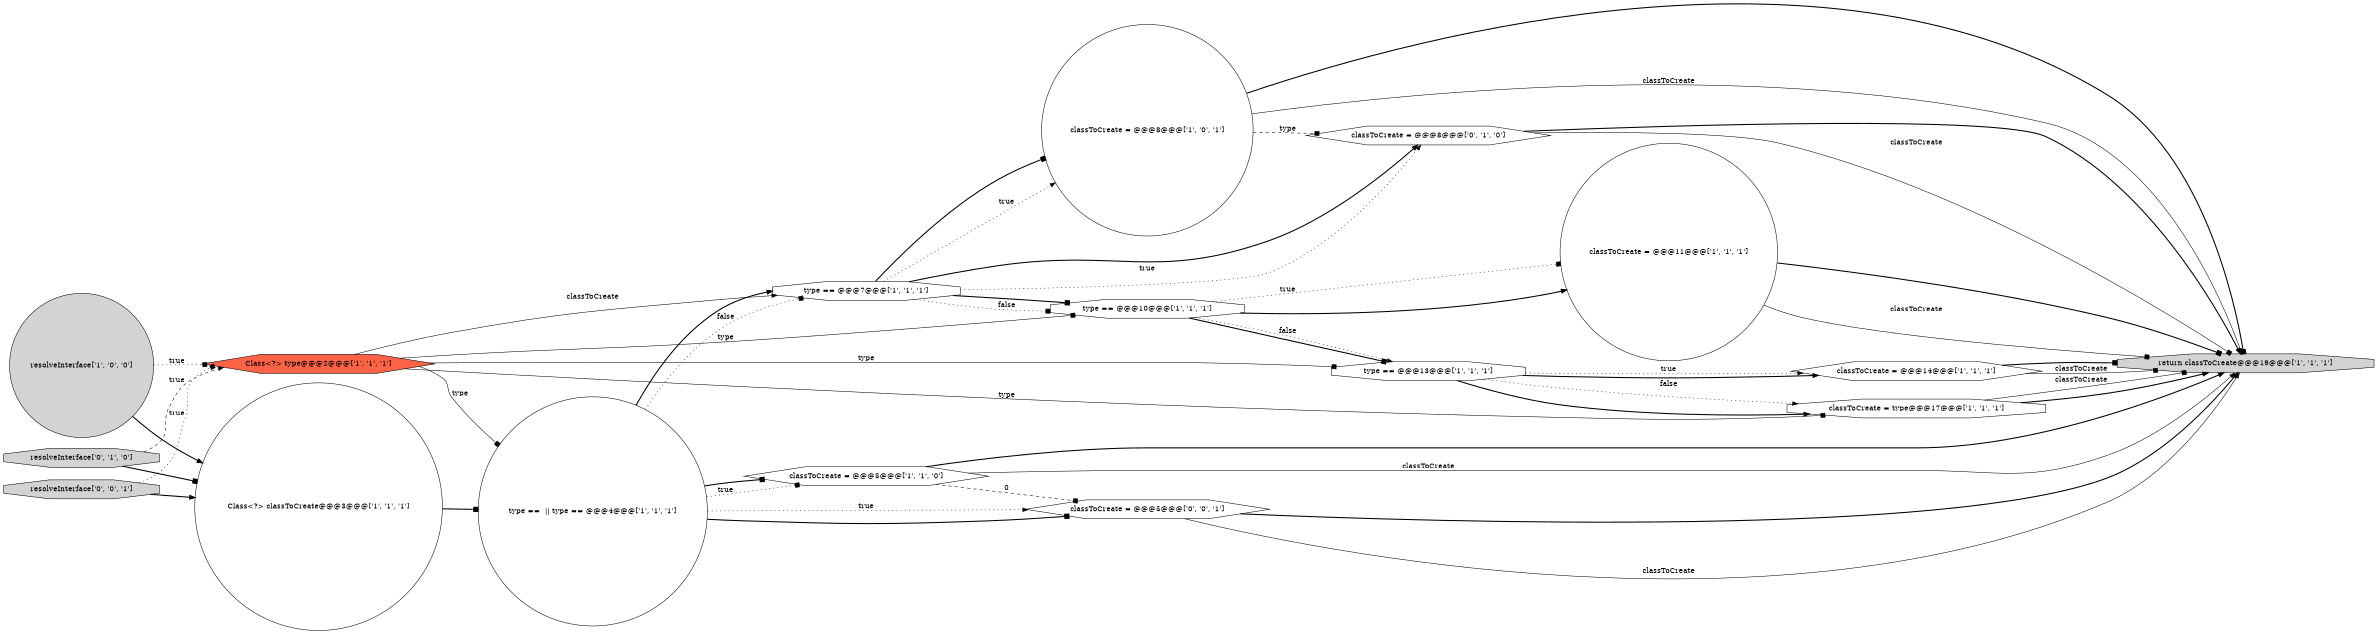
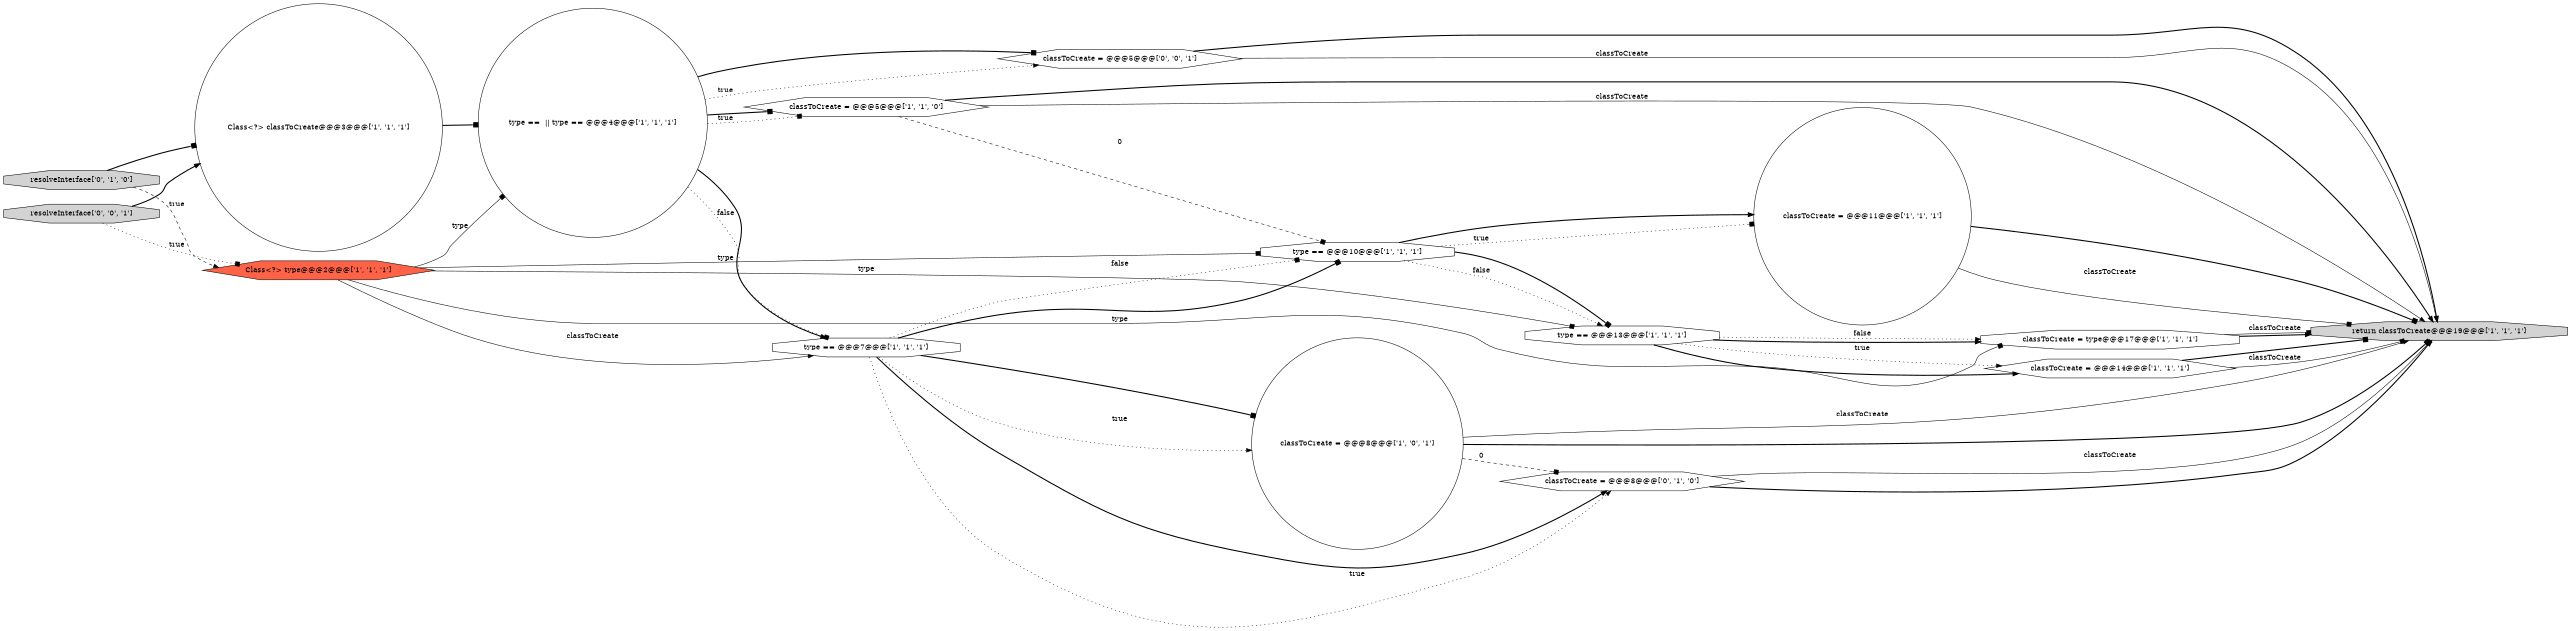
(1288, 129) -> (1482, 456)
(82, 365) -> none
(1004, 492) -> (1109, 179)
